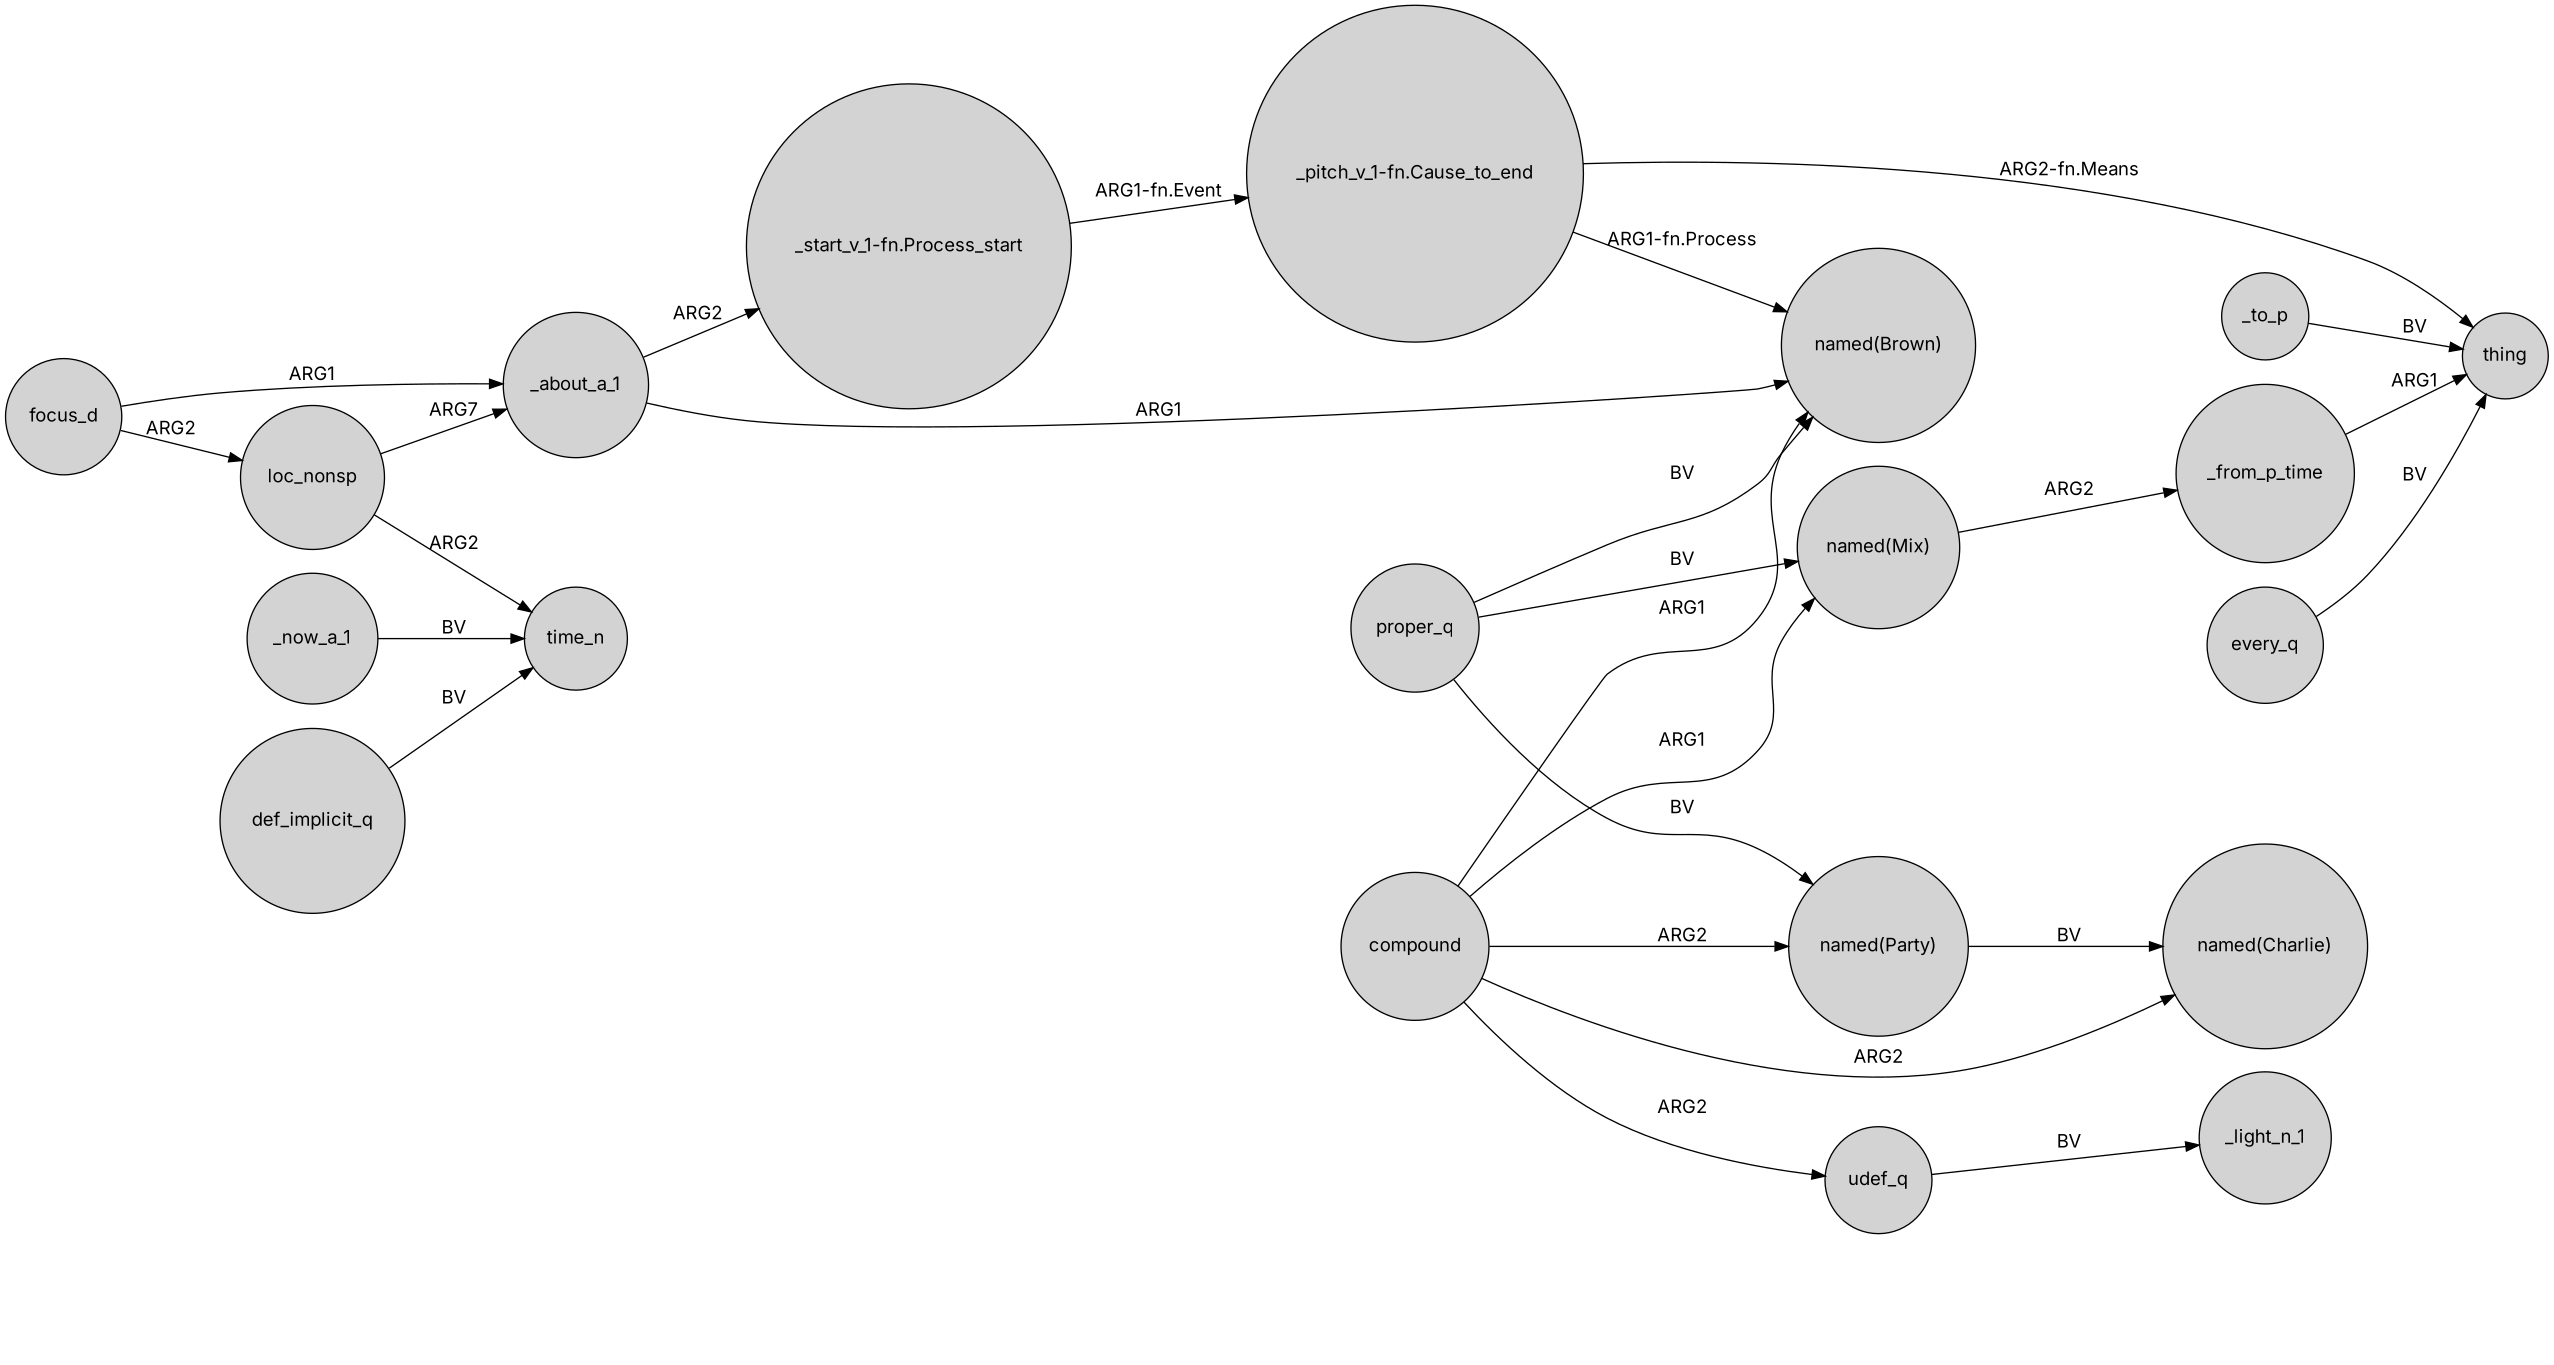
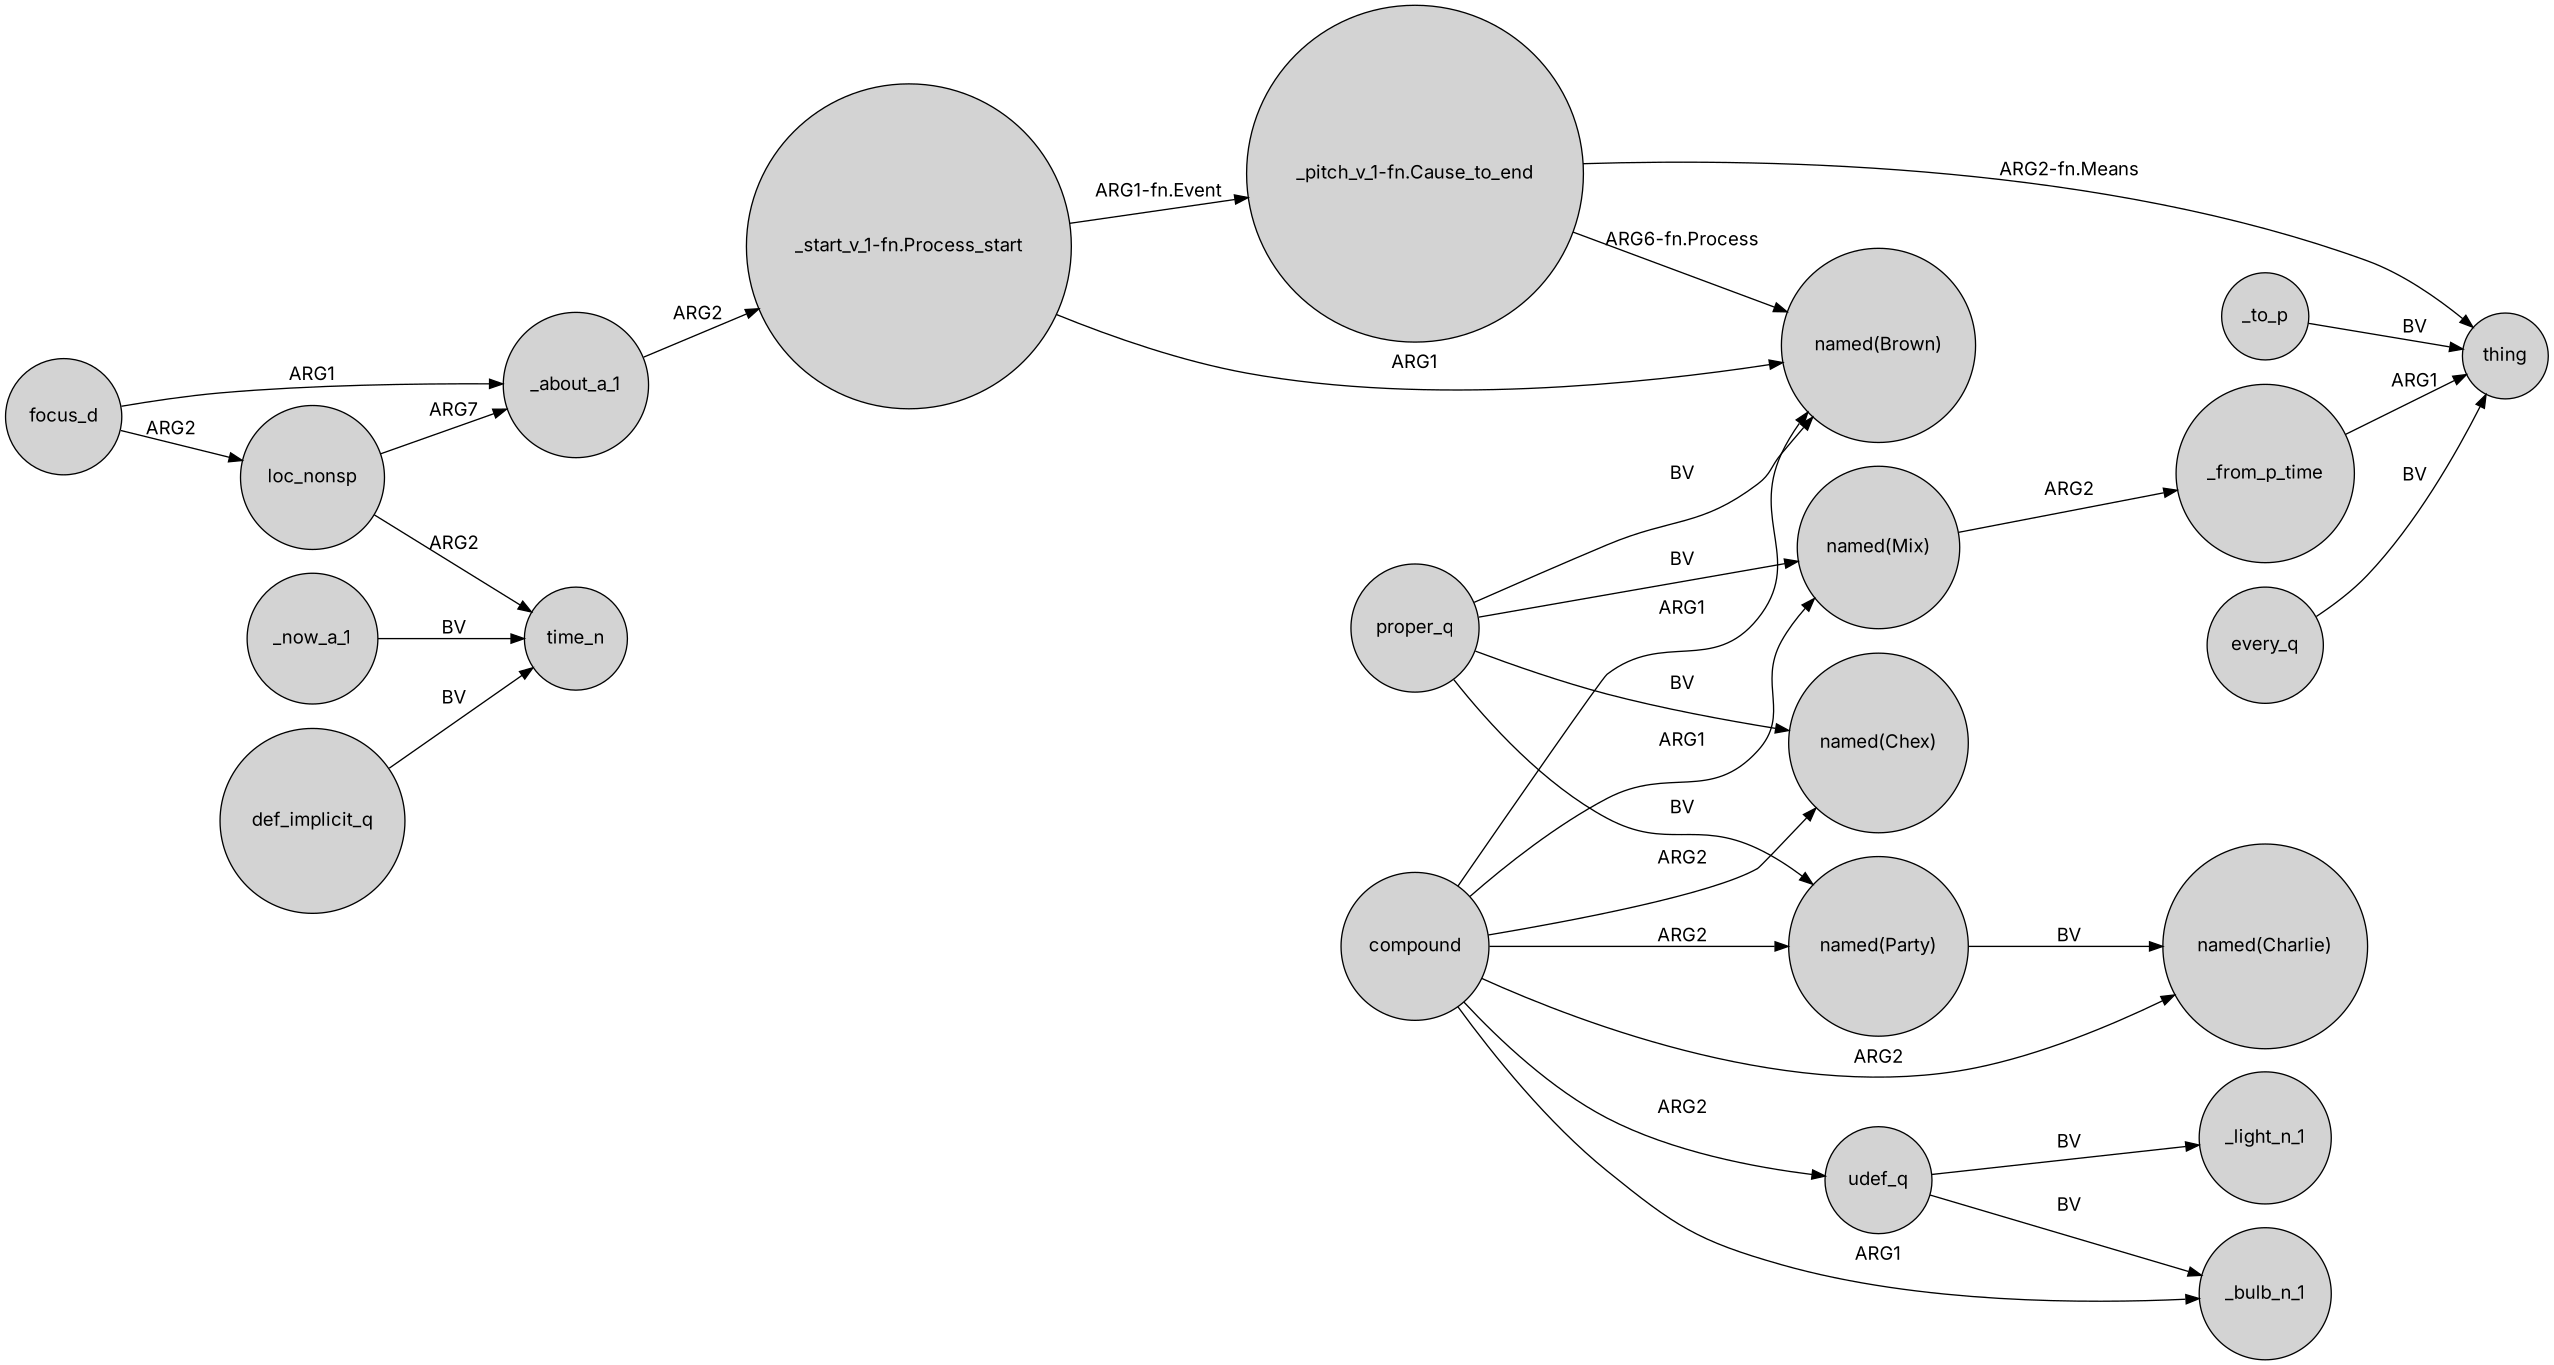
(1682, 240) -> (1682, 240)
(1211, 420) -> (1409, 389)
none -> (1878, 743)
none -> (2265, 1294)
